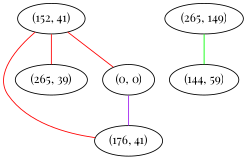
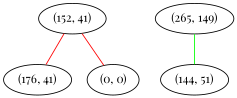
(51, 80) -> none
(204, 80) -> (195, 80)
(129, 110) -> none
